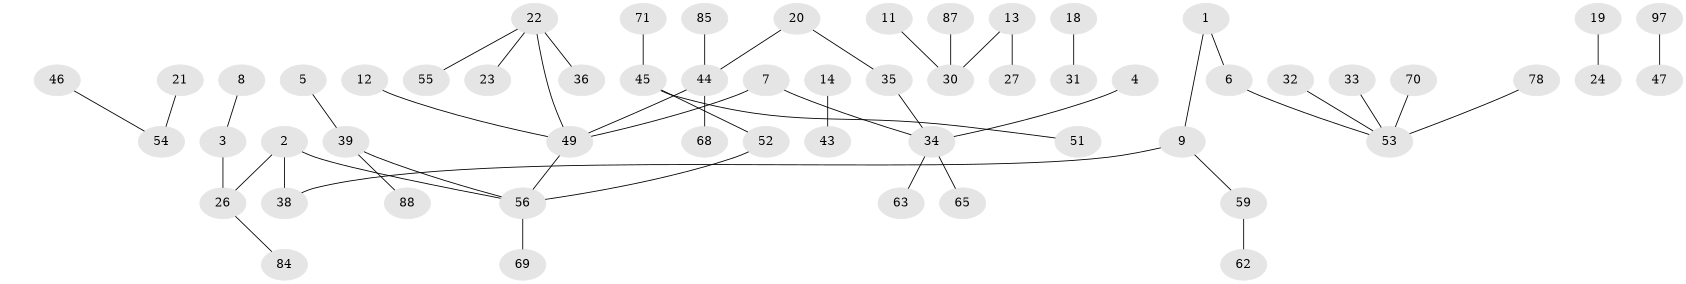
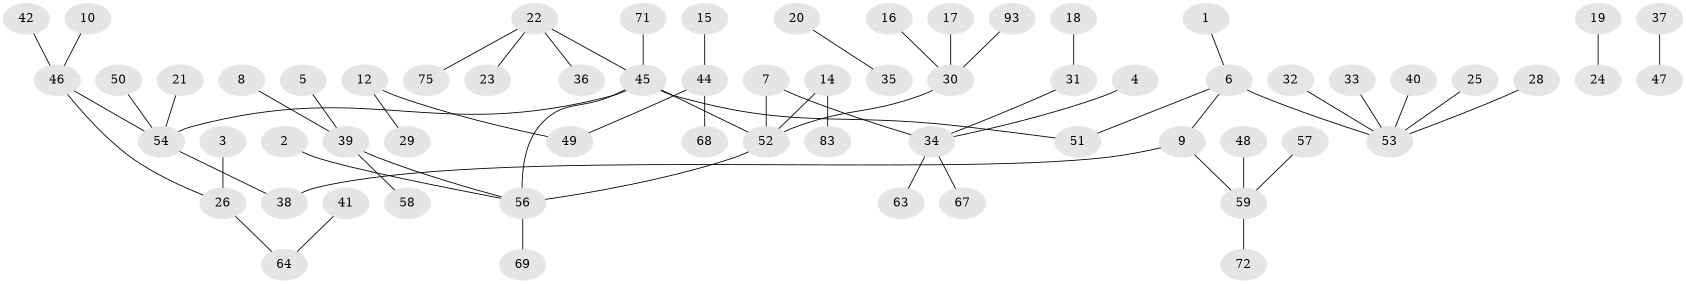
none -> (26, 19)
none -> (88, 19)
(705, 19) -> (705, 19)
(889, 19) -> (889, 19)
(951, 19) -> (951, 19)
(1012, 19) -> (1012, 19)
(1660, 19) -> (1660, 19)
(751, 50) -> none
none -> (119, 80)
(426, 80) -> (426, 80)
(1012, 80) -> none
(1194, 80) -> (1206, 111)
(1414, 80) -> (1414, 80)
none -> (1475, 80)
(1537, 80) -> (1537, 80)
(547, 81) -> (589, 49)
(232, 111) -> (301, 115)
none -> (402, 111)
none -> (797, 111)
none -> (858, 111)
(911, 111) -> (1004, 112)
none -> (1154, 111)
(671, 116) -> (766, 109)
none -> (407, 142)
(828, 142) -> (828, 142)
none -> (1244, 142)
none -> (1305, 142)
(254, 172) -> (128, 155)
(284, 173) -> (216, 169)
(546, 173) -> (550, 116)
none -> (346, 203)
(407, 203) -> (407, 203)
(963, 203) -> (963, 203)
(284, 265) -> (284, 265)
(1244, 265) -> (1244, 265)
